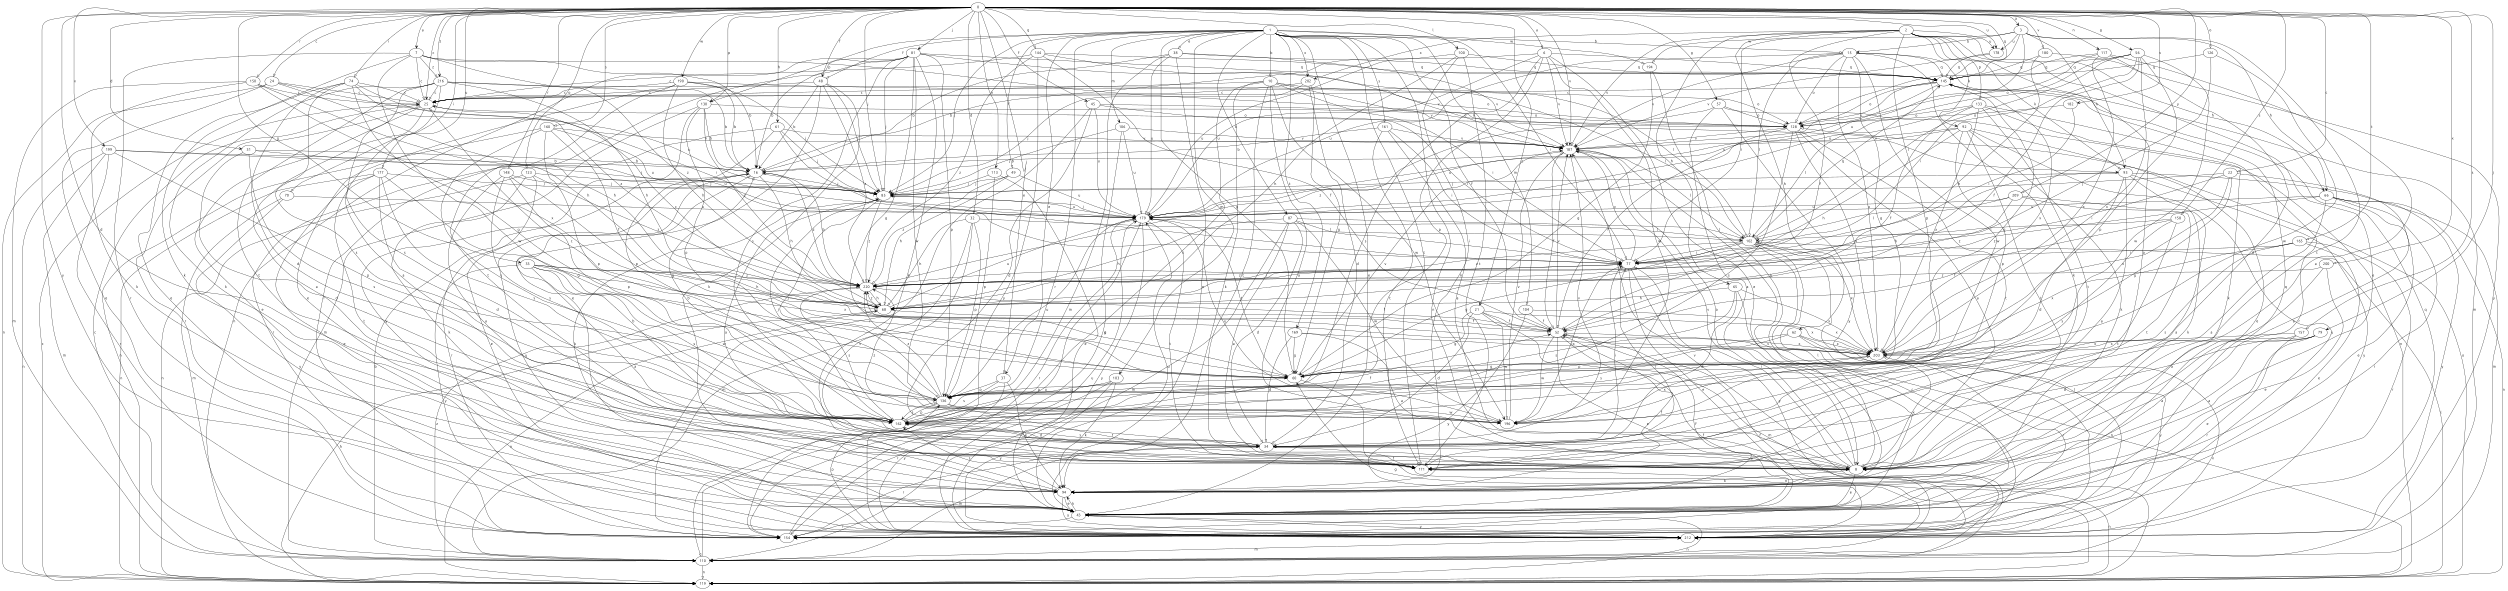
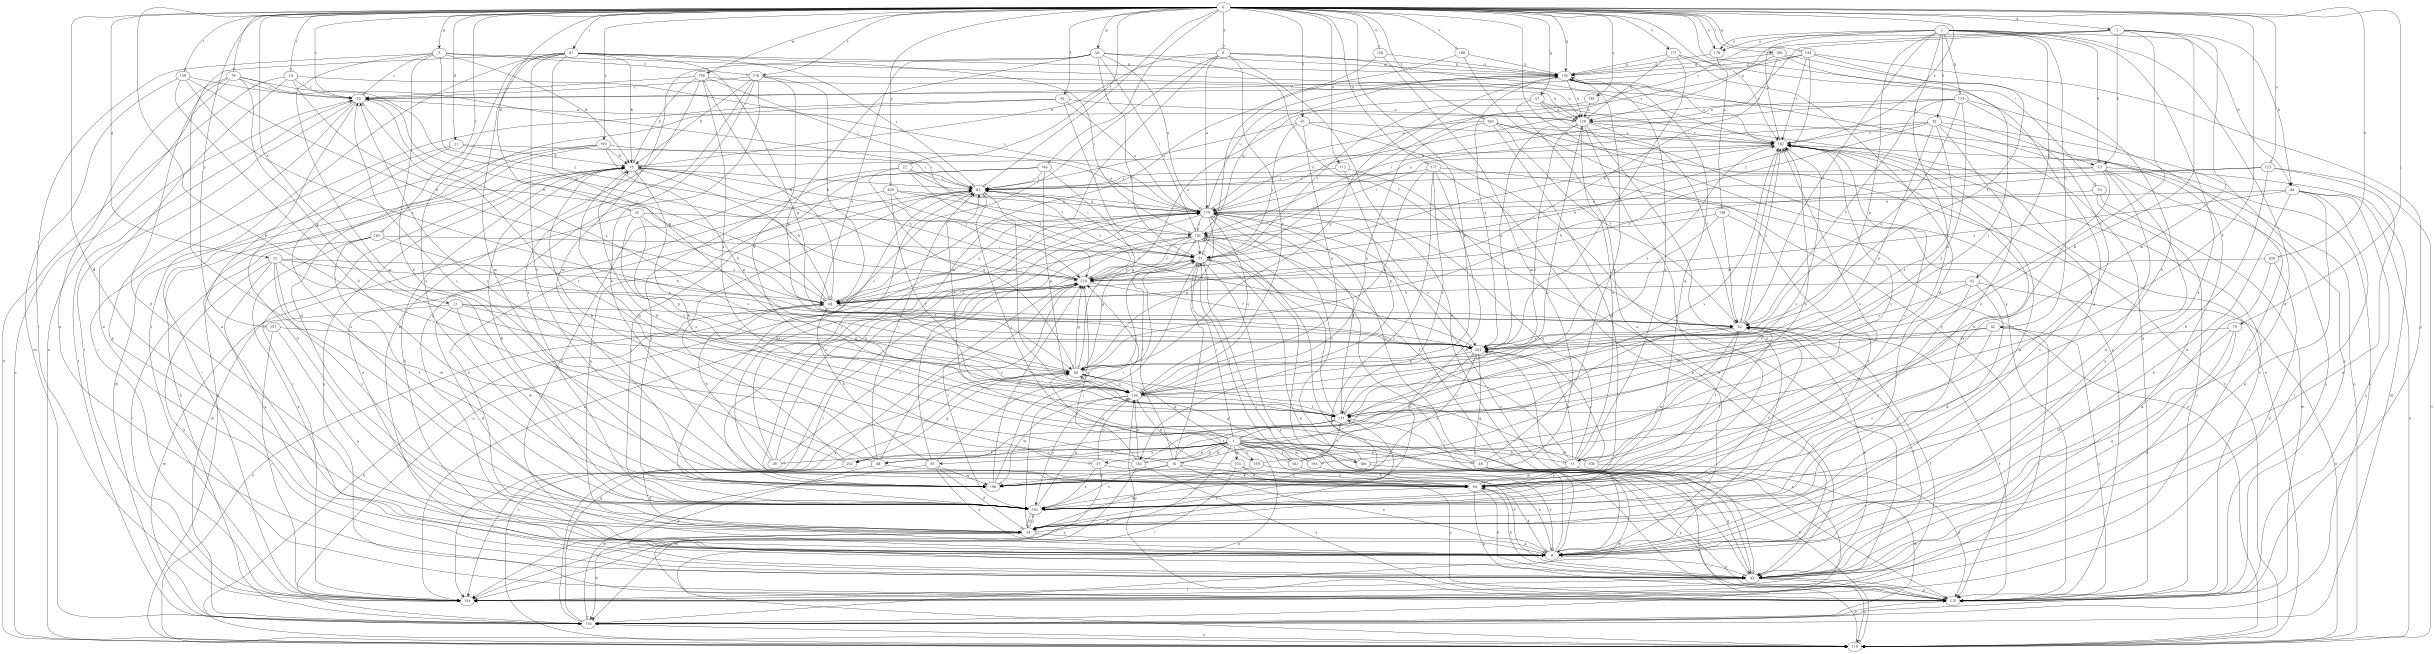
(1408, 201) -> (1264, 429)
(1242, 298) -> (1187, 293)
(1069, 328) -> (1077, 328)
